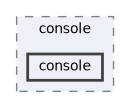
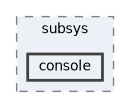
(65, 30) -> (65, 30)
